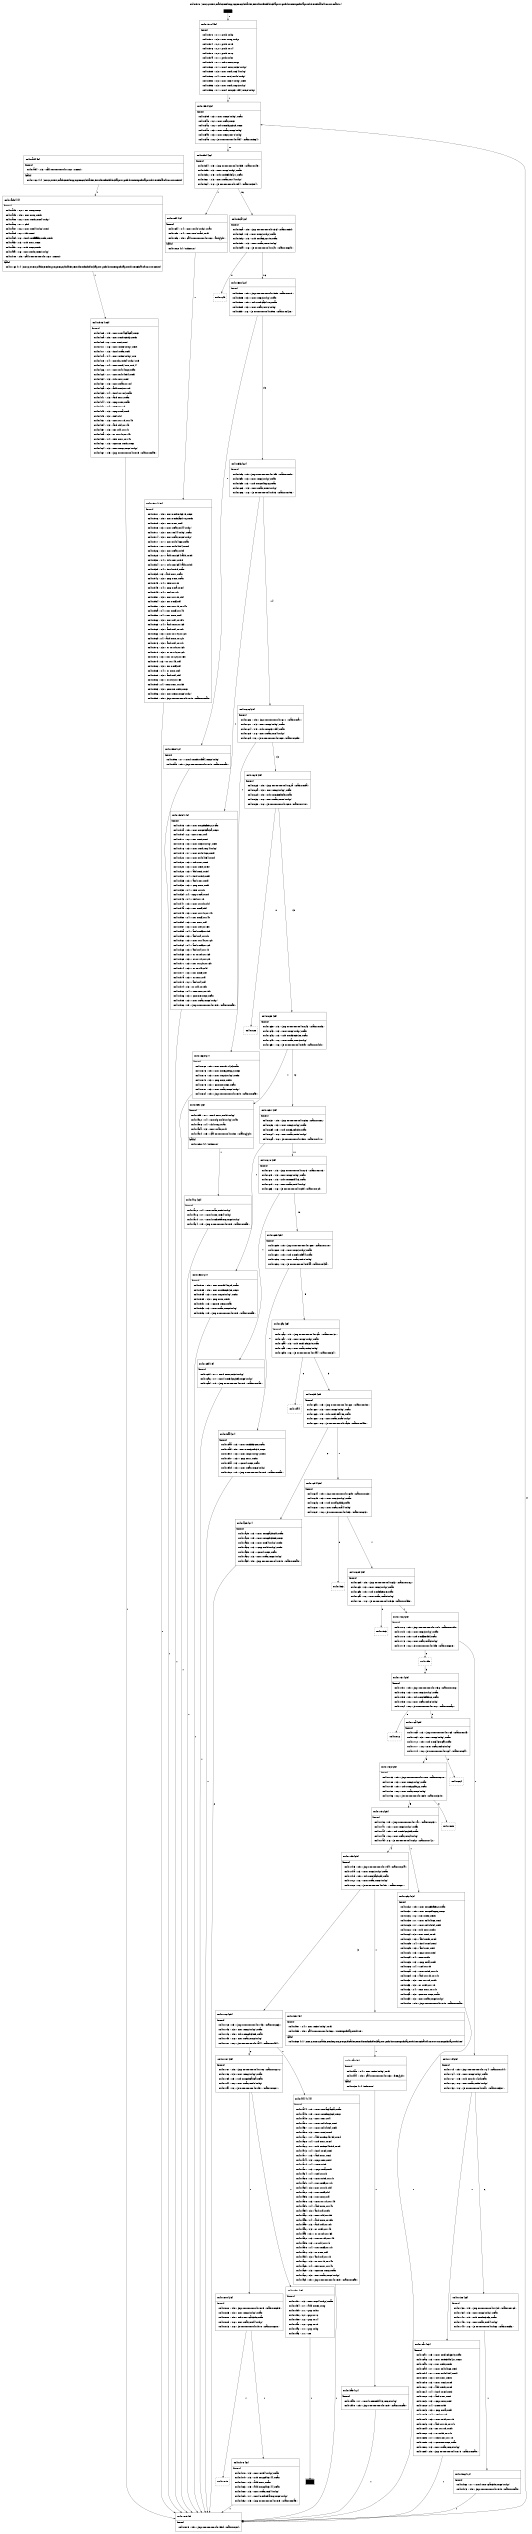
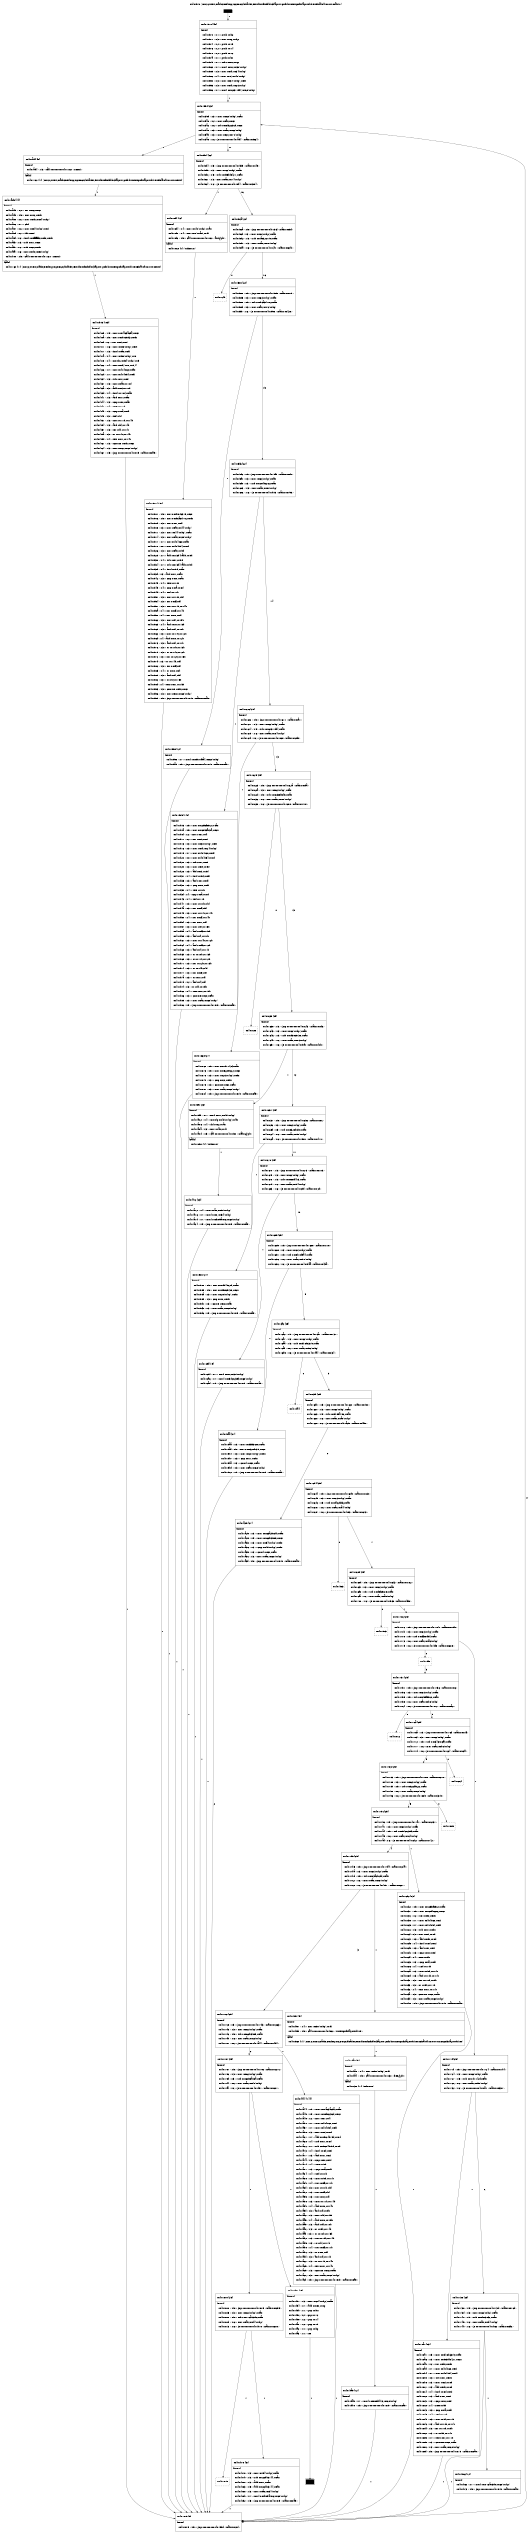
none -> (169, 145)
(338, 1453) -> none
(416, 2515) -> (445, 2504)
